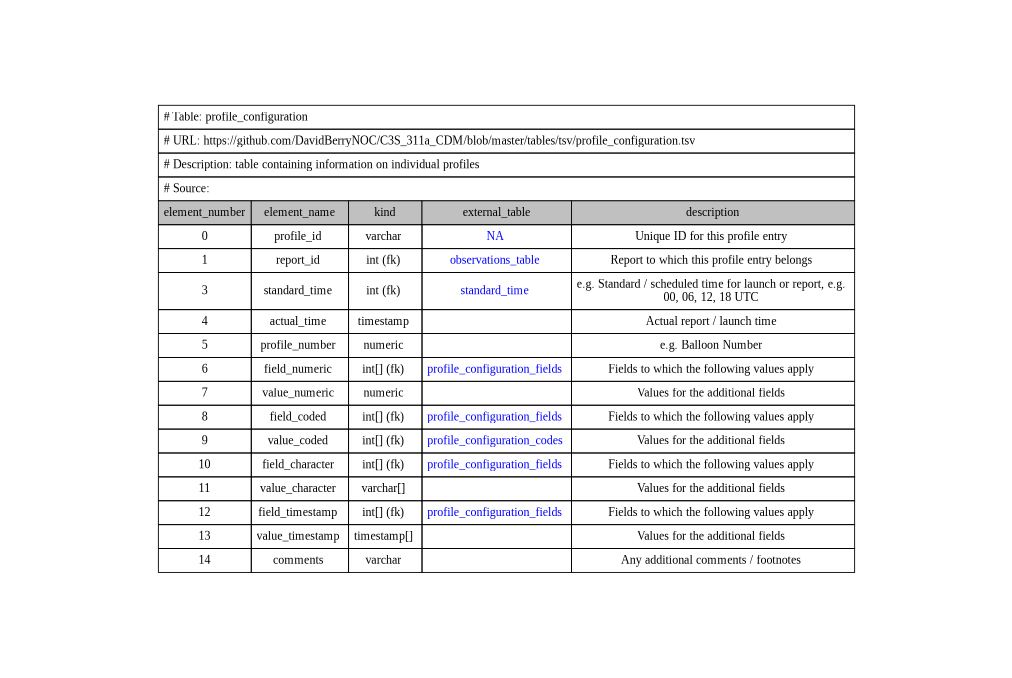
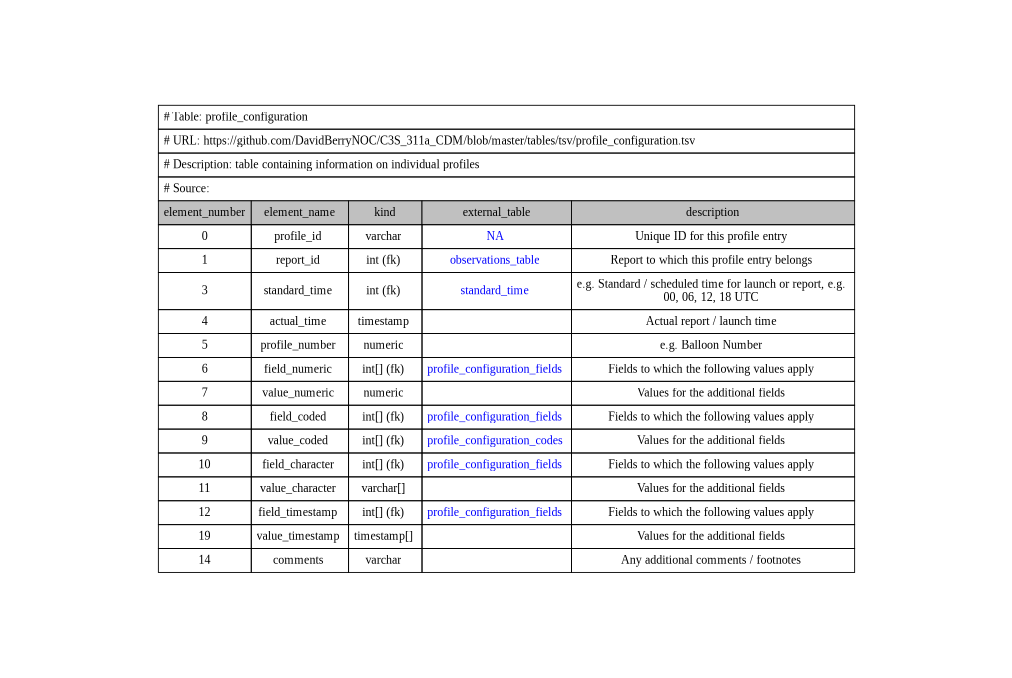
(205, 536) -> (205, 536)
